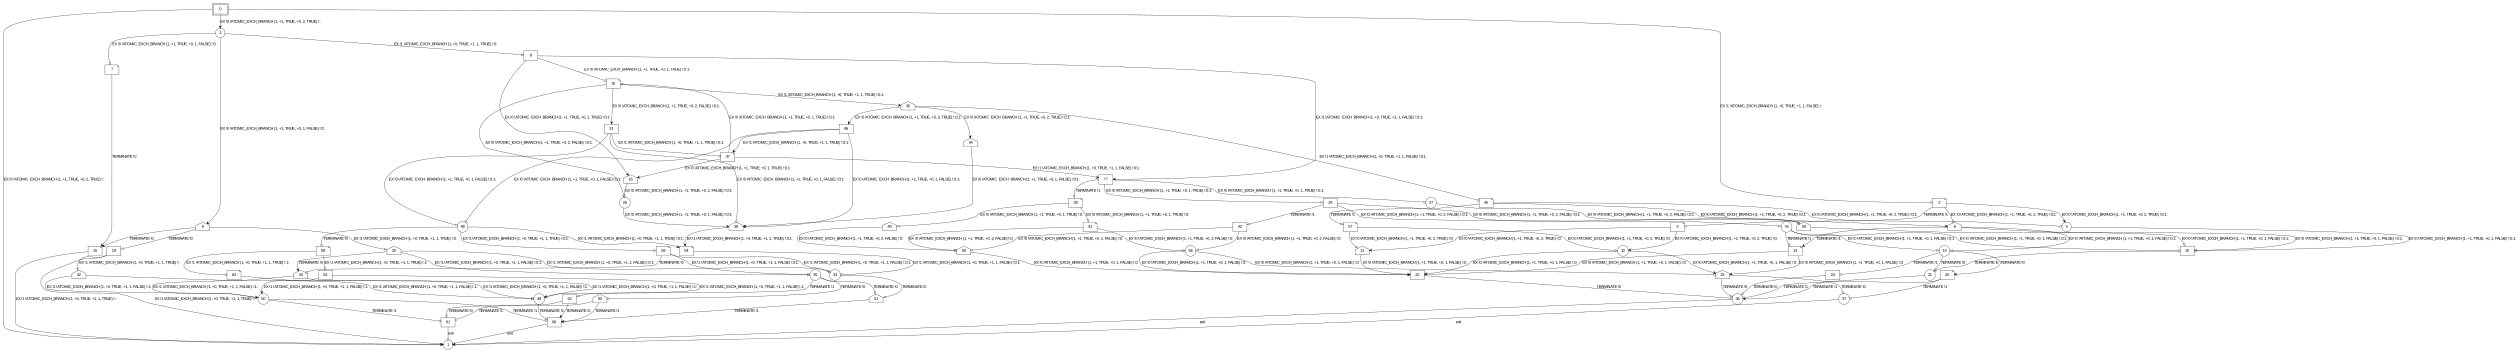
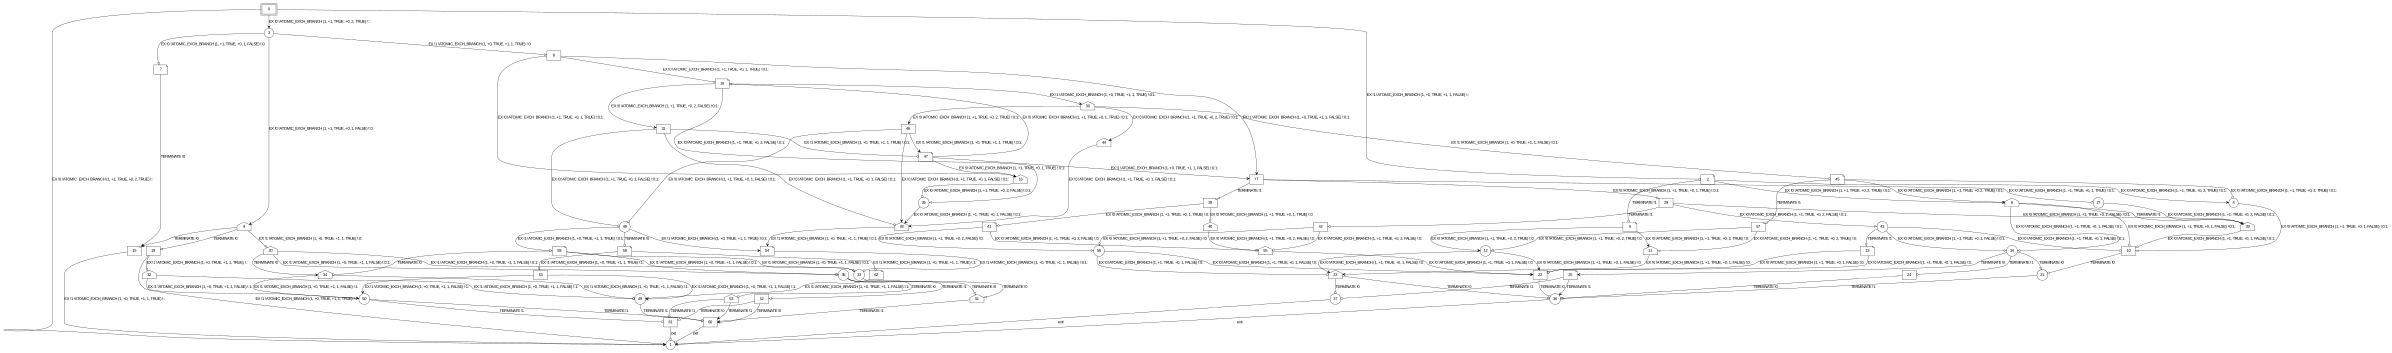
(1882, 228) -> (2131, 213)
